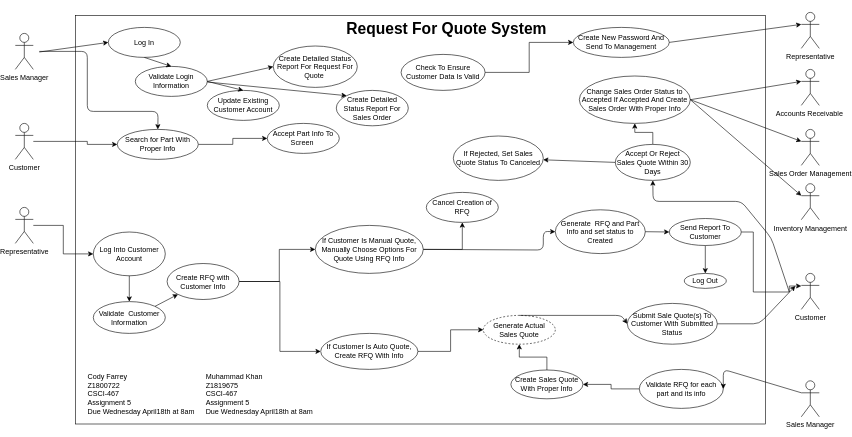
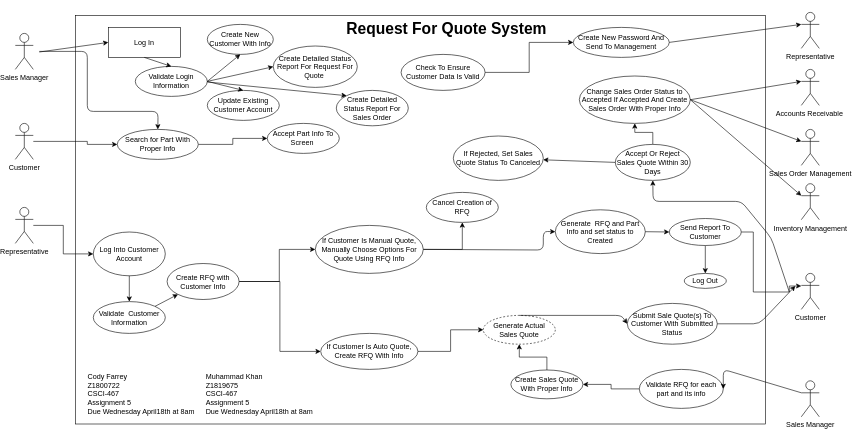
none -> (240, 39)
(144, 42) -> (144, 42)
none -> (223, 68)
